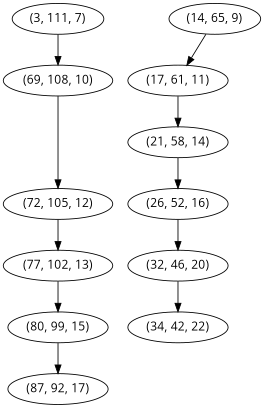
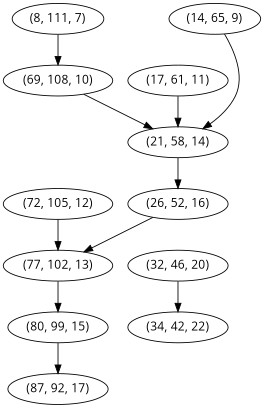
(58, 19) -> (58, 19)
(199, 46) -> (239, 83)
(58, 138) -> (114, 110)
(178, 231) -> (122, 233)
